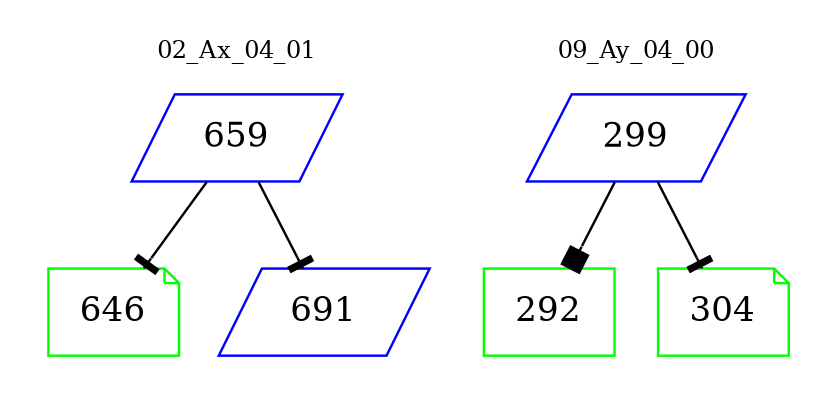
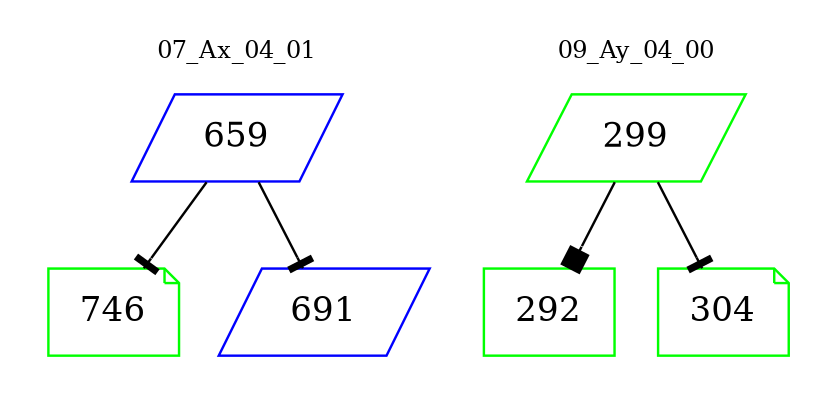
(237, 52) -> (237, 52)
(636, 138) -> (636, 138)
(114, 312) -> (114, 312)
